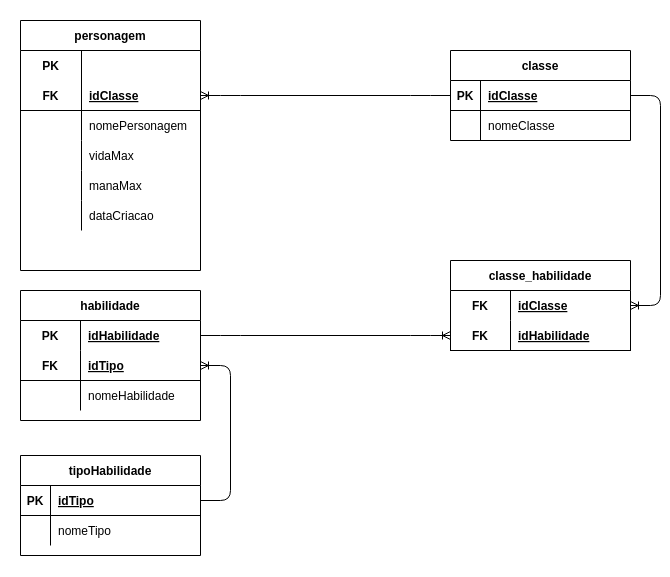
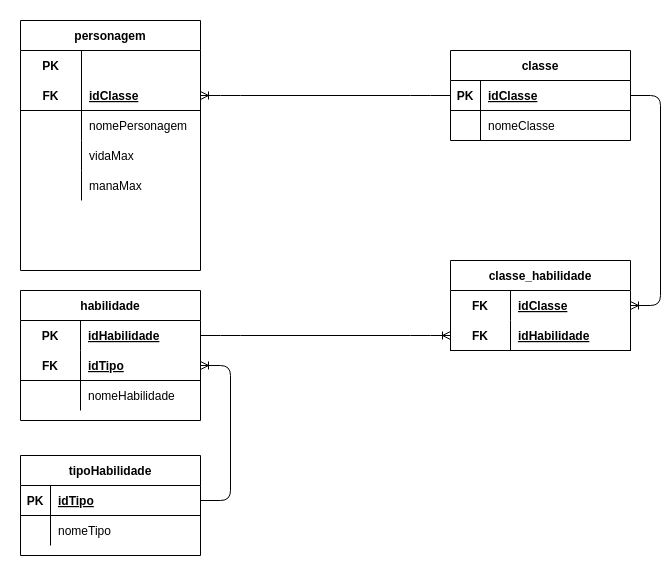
(141, 216) -> none
